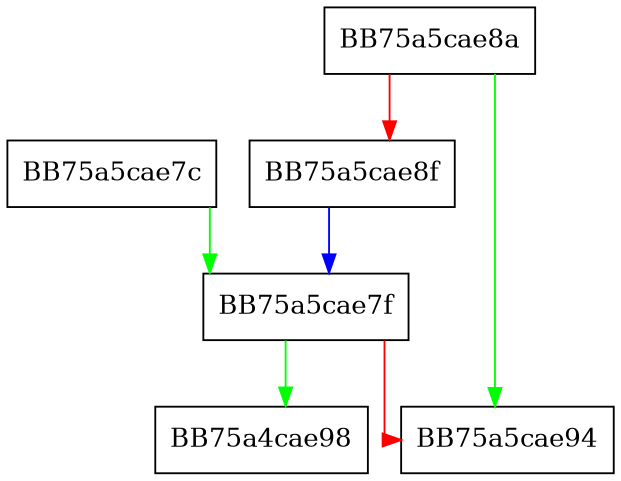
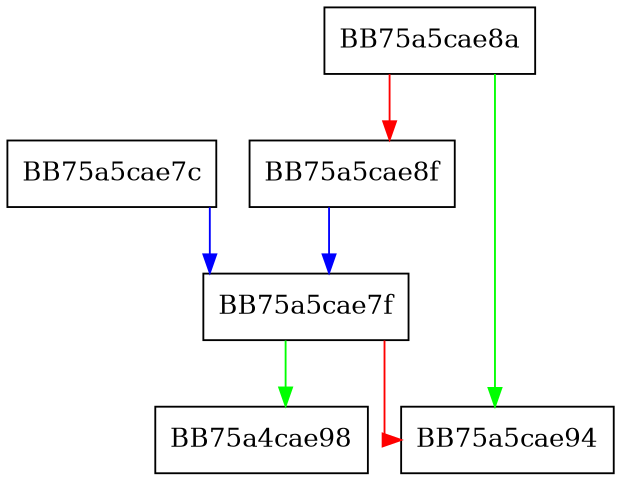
(210, 231) -> (210, 231)
